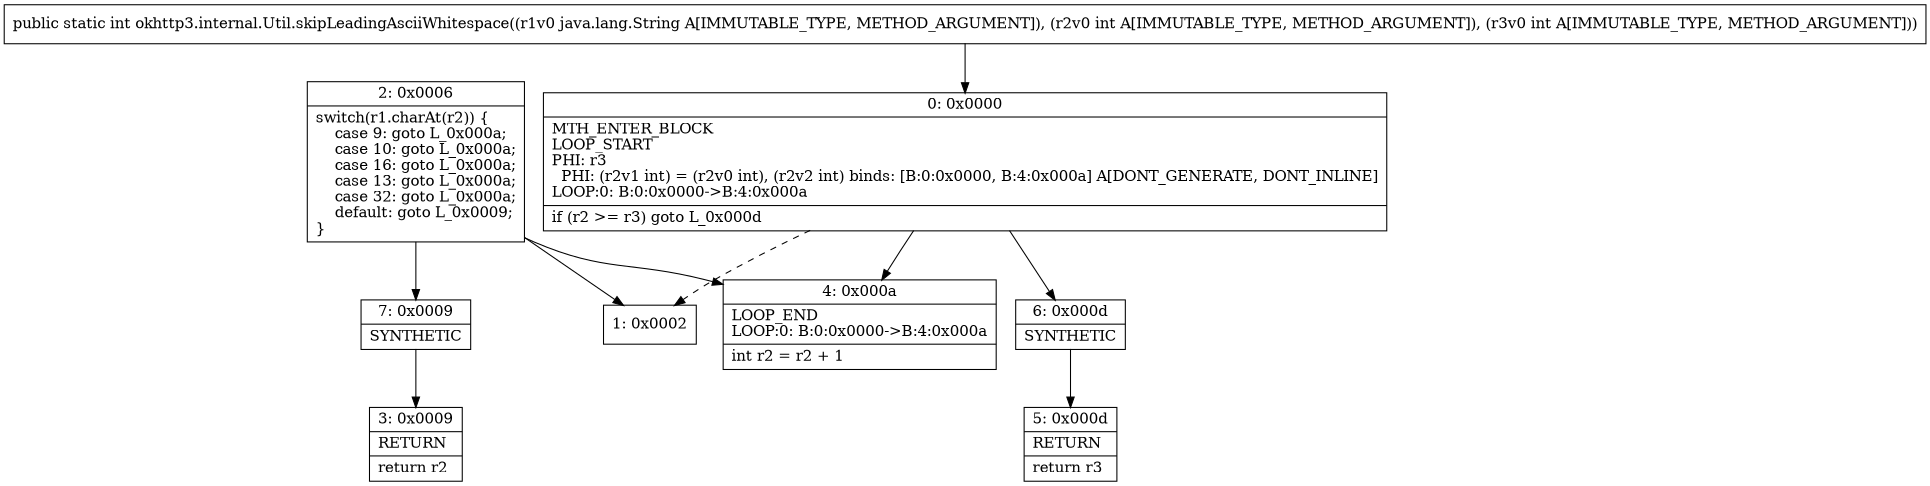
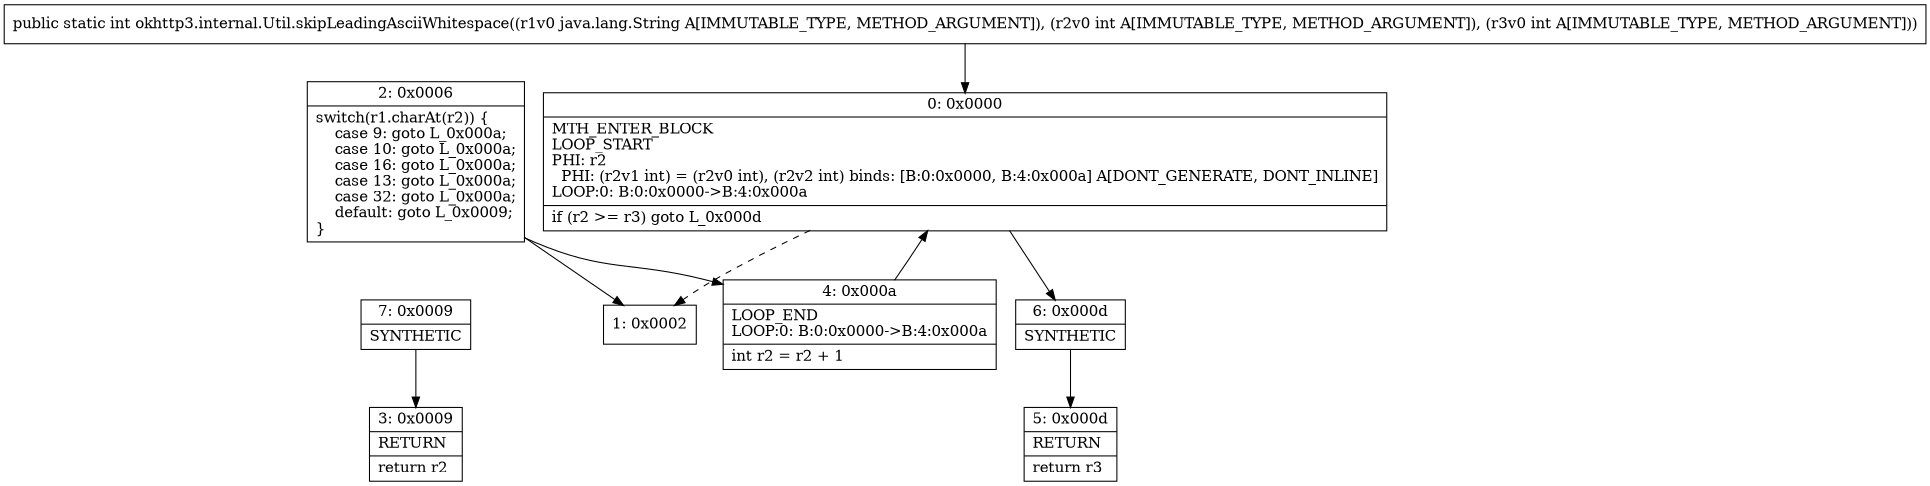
(582, 161) -> (582, 161)
(900, 251) -> (908, 260)
(416, 266) -> none
